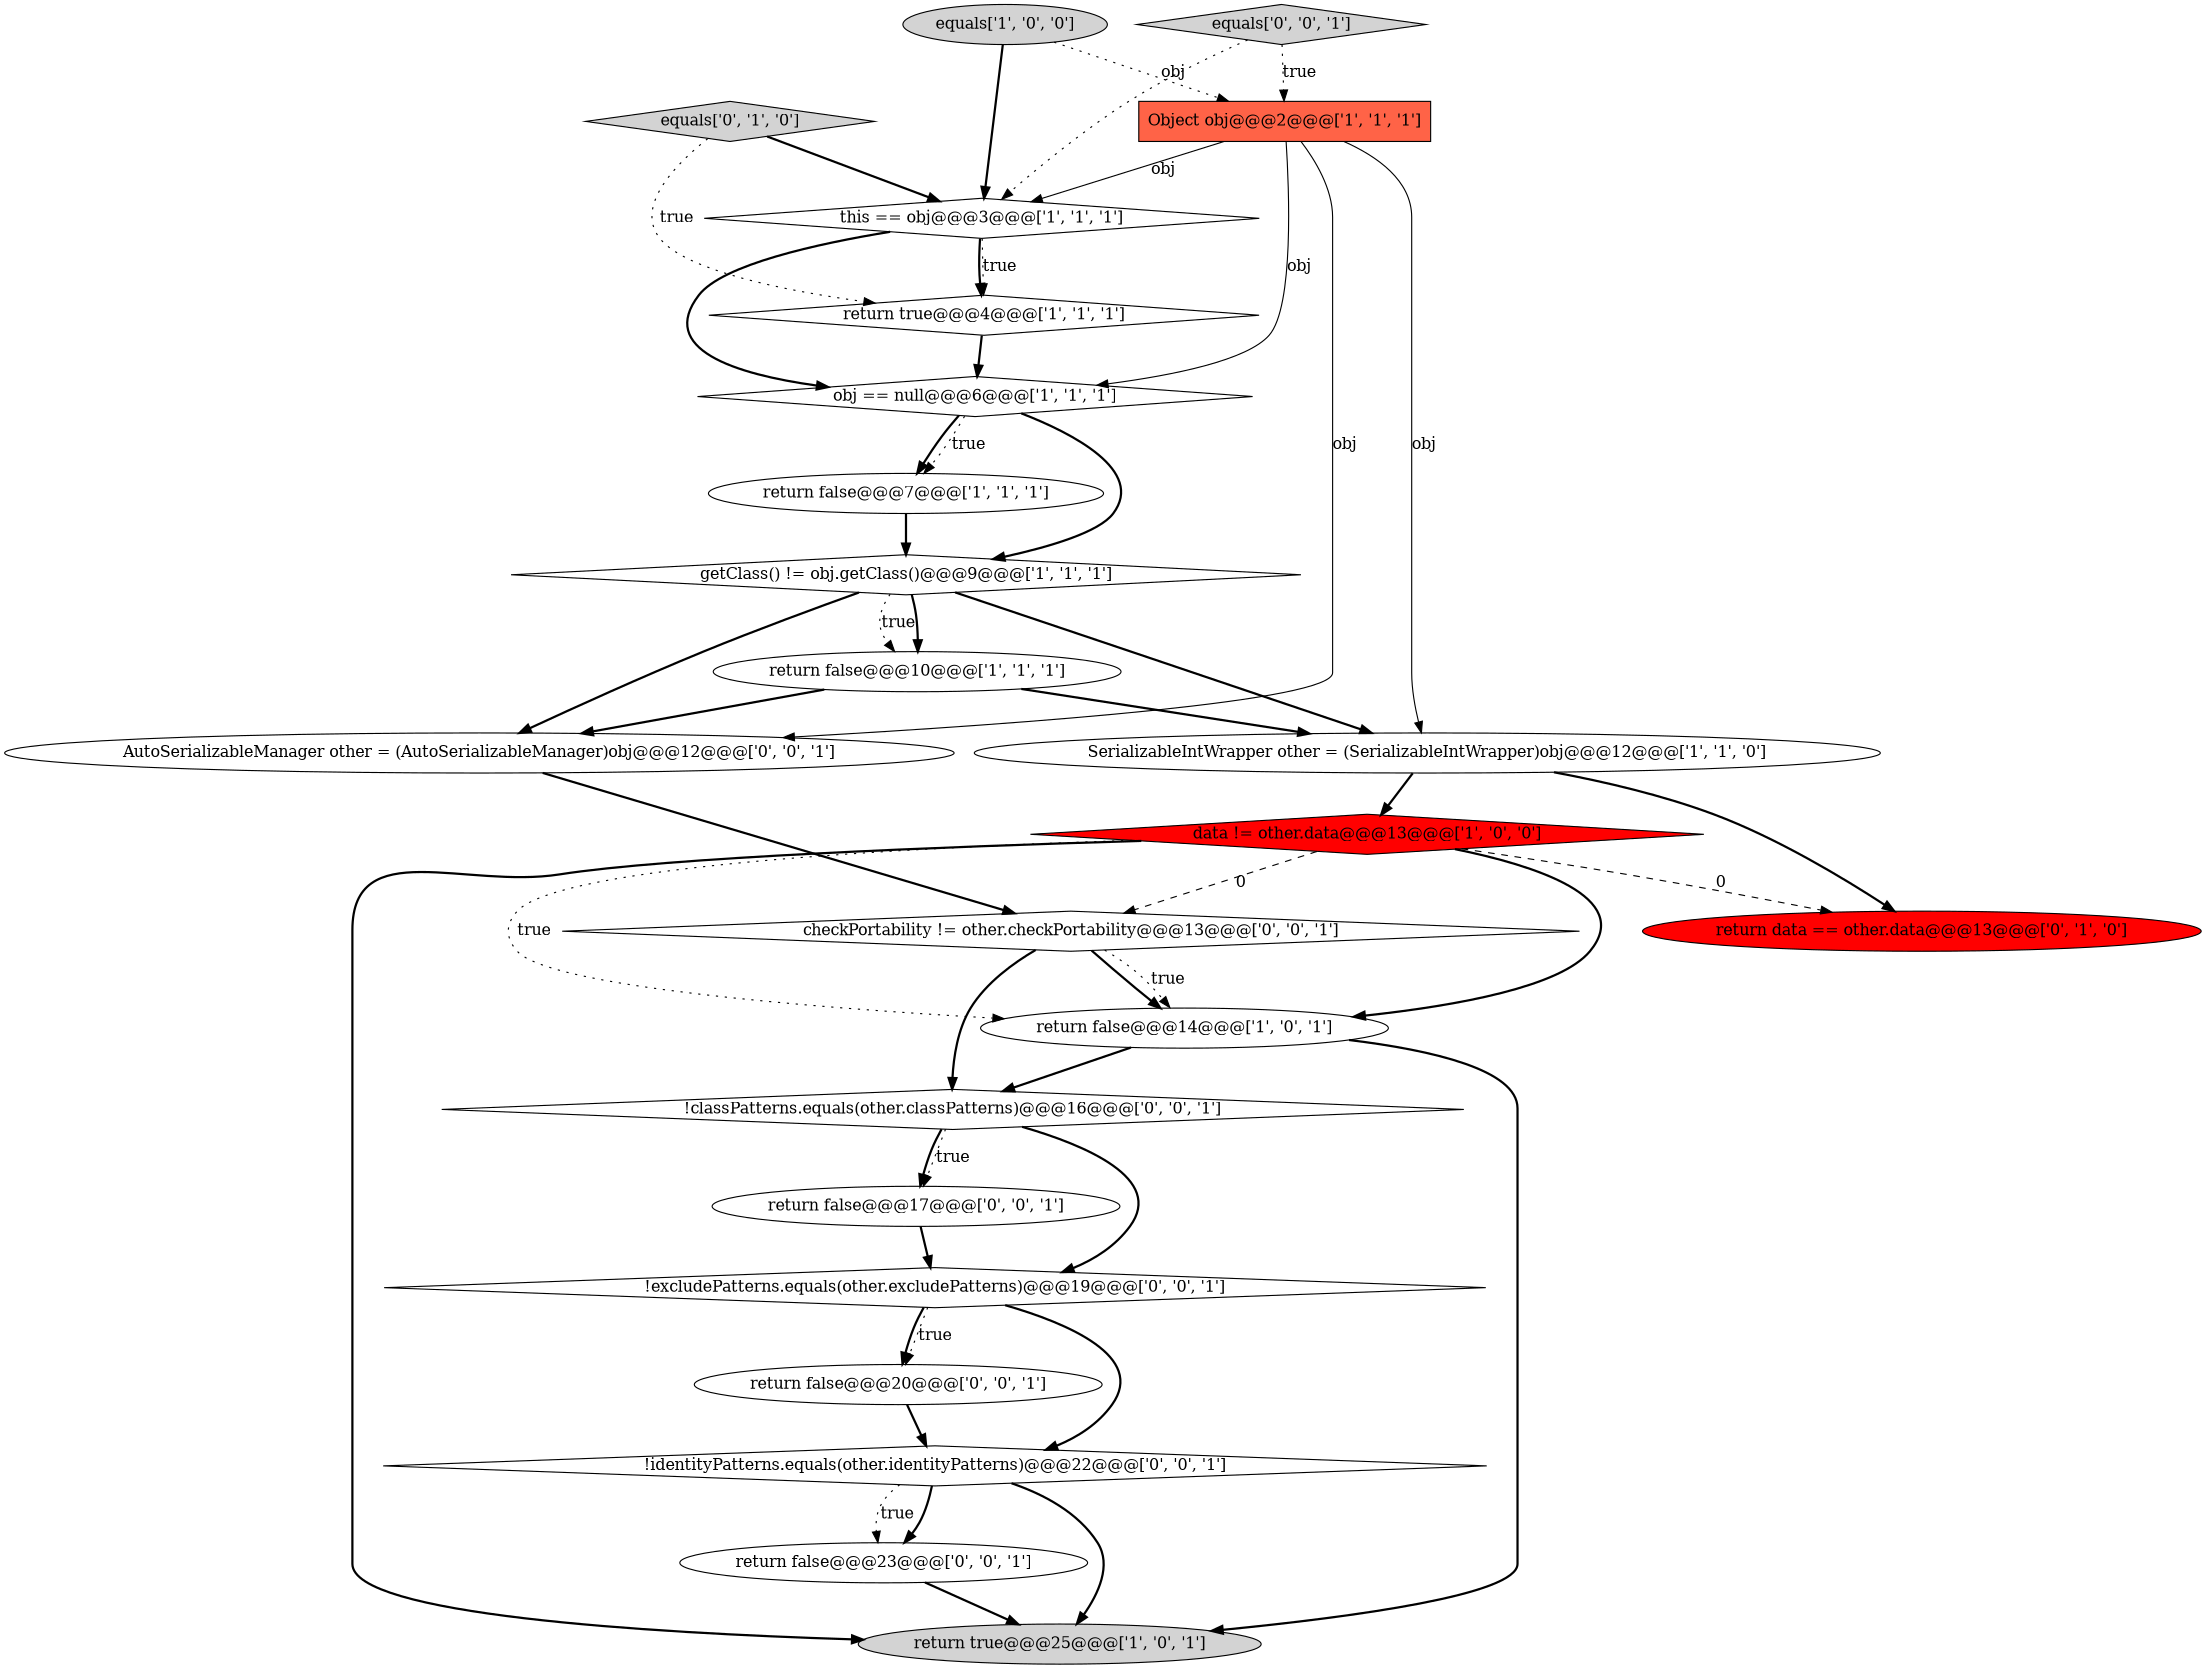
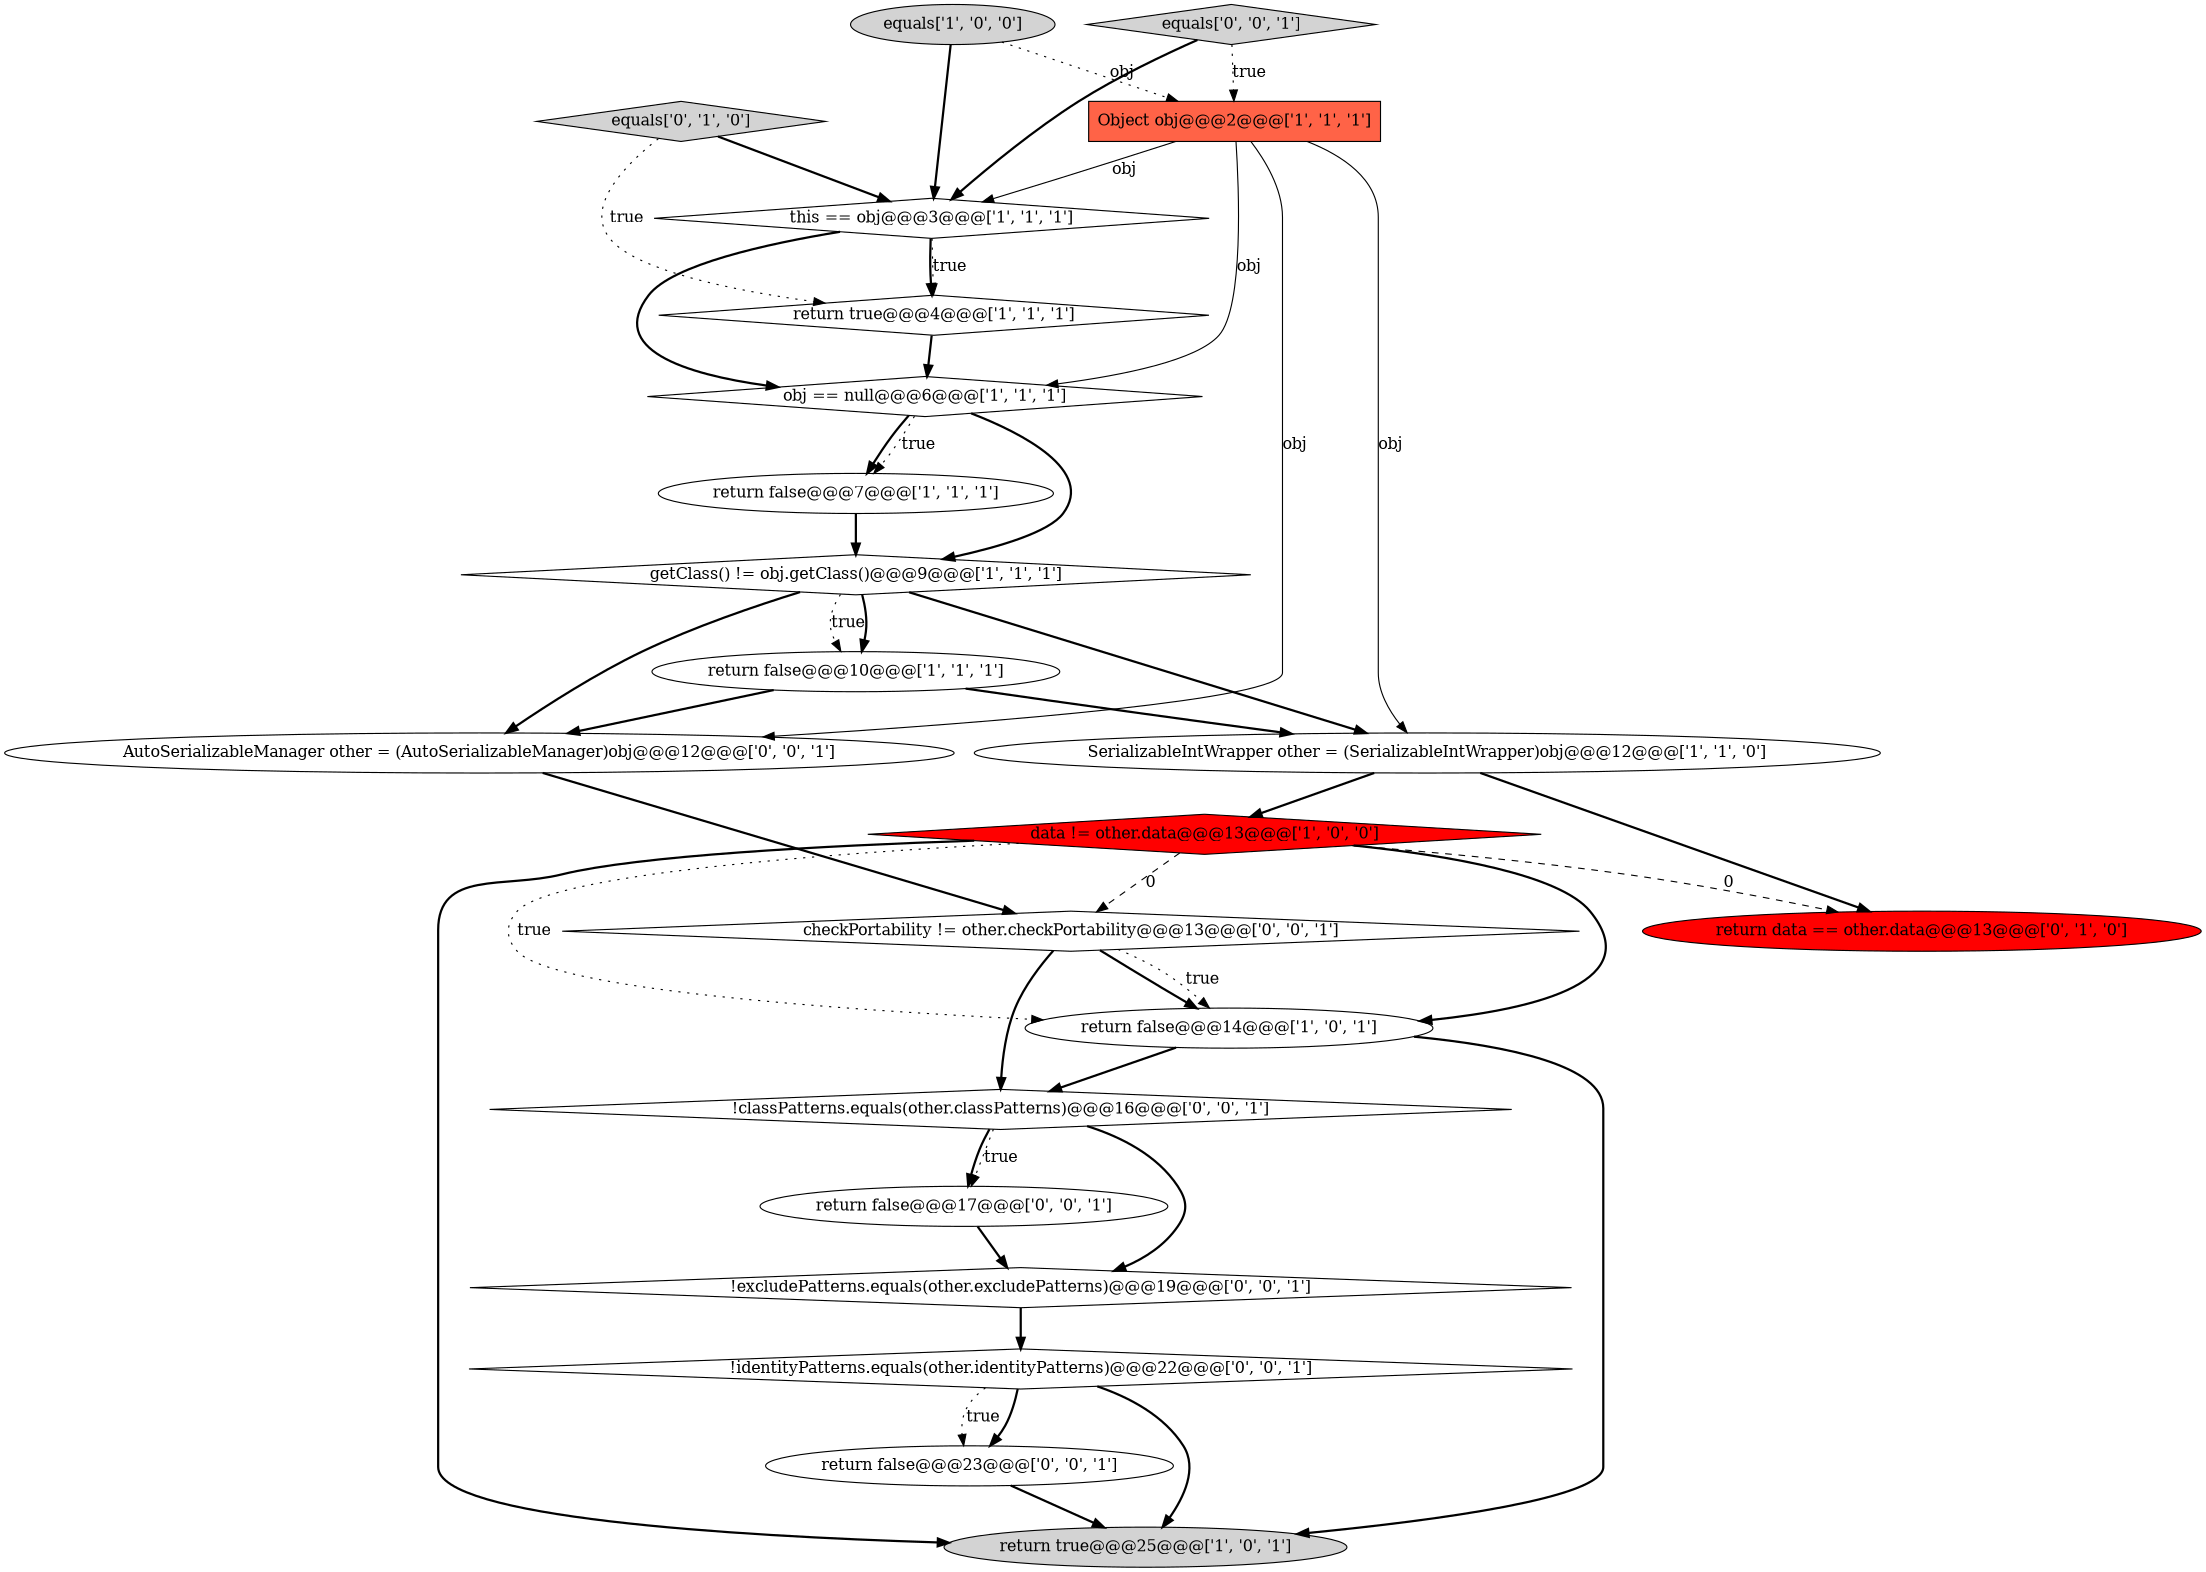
(1122, 106) -> (1072, 106)
(898, 1385) -> none
